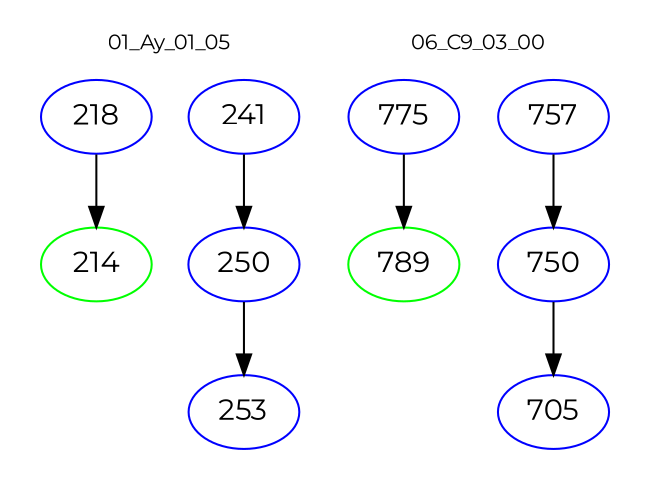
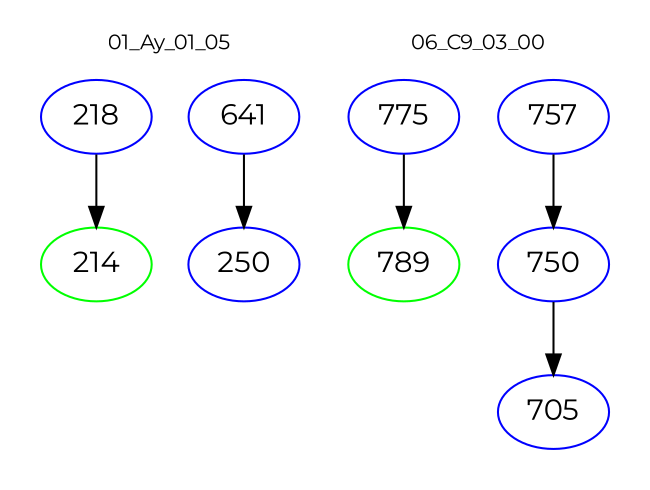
(244, 117) -> (244, 117)
(244, 412) -> none
